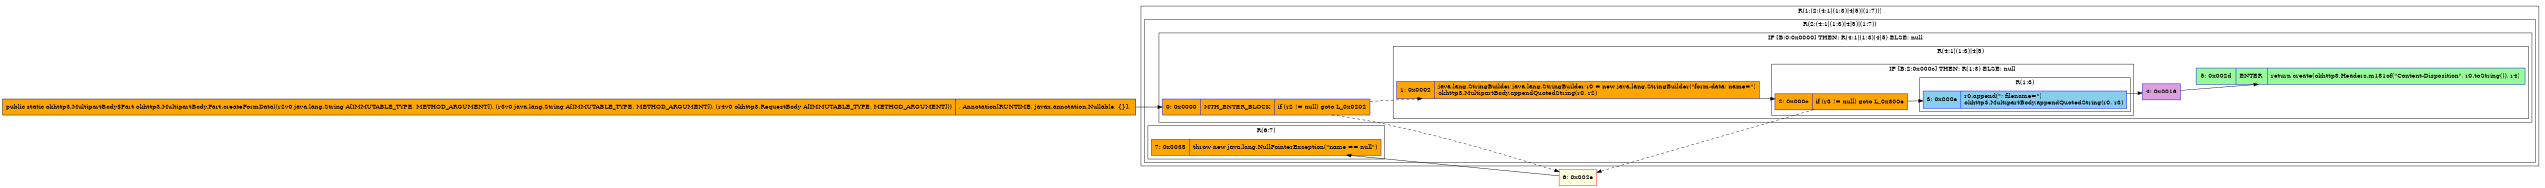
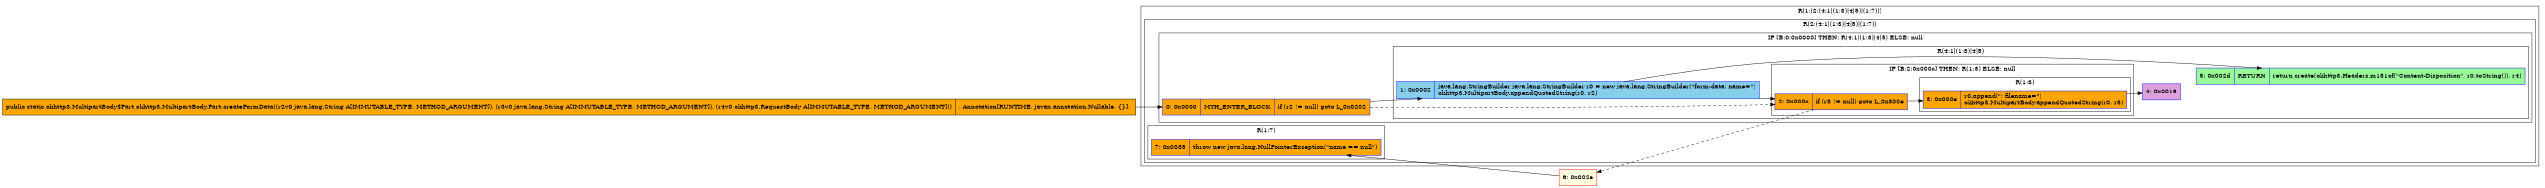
(2251, 76) -> (2252, 76)
(2217, 88) -> (1940, 57)
(1578, 90) -> (1578, 90)
(1396, 100) -> (1396, 100)
(2025, 100) -> (2025, 100)
(1266, 131) -> (1266, 131)
(1444, 138) -> (1570, 107)
